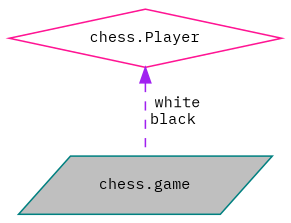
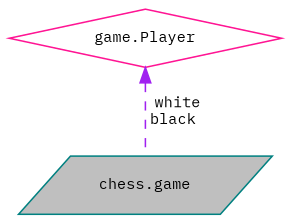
(145, 38) -> (145, 38)
